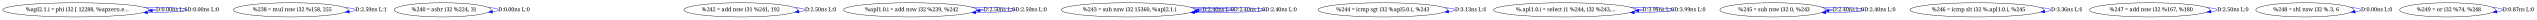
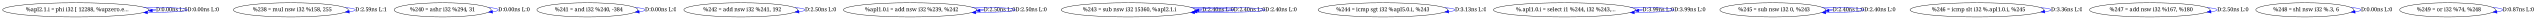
(443, 10) -> (443, 10)
none -> (587, 10)
(741, 10) -> (741, 10)
